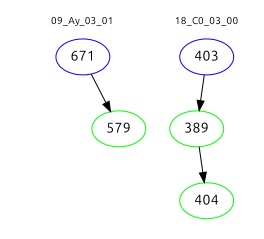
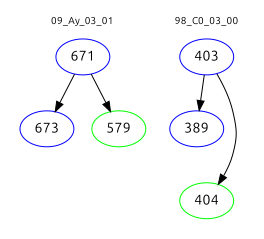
(207, 21) -> (207, 21)
none -> (47, 129)
(197, 129) -> (197, 129)
(201, 160) -> (235, 124)
